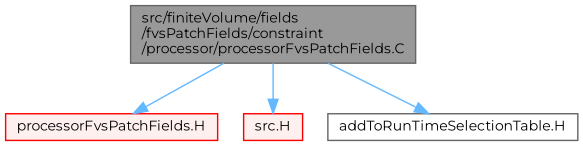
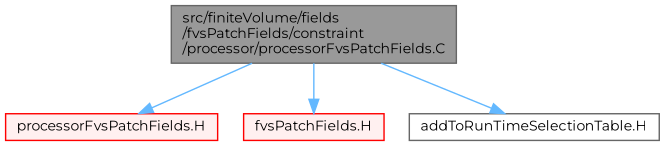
(273, 127) -> (314, 127)
